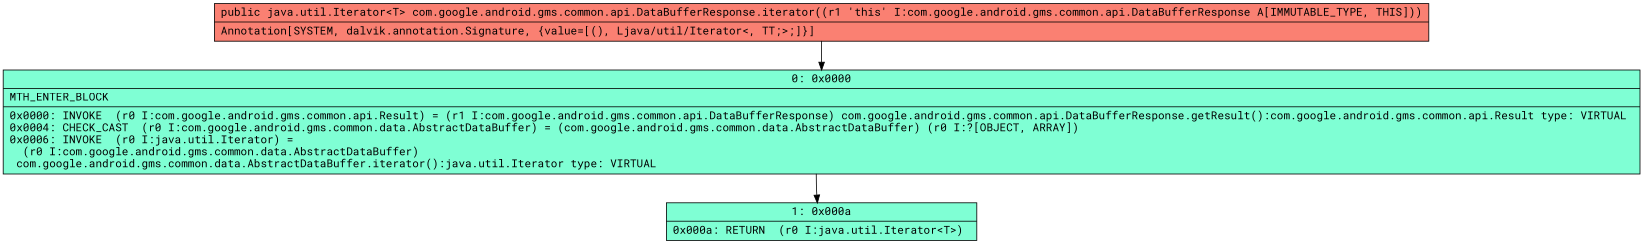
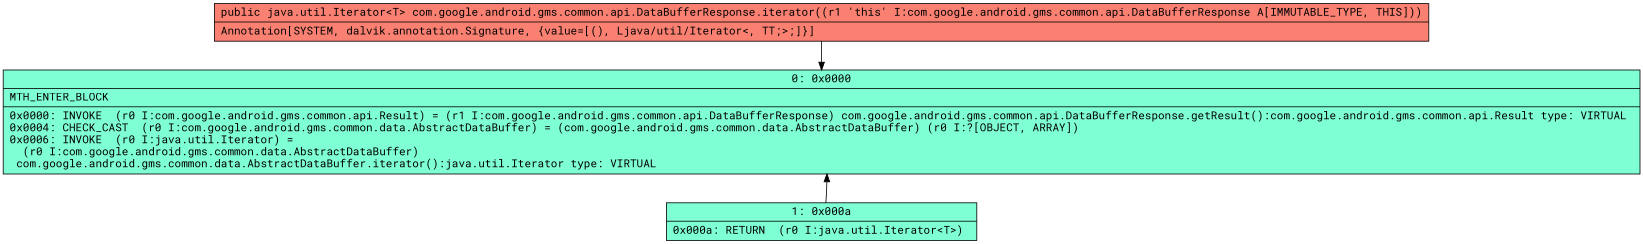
(816, 184) -> (827, 192)
